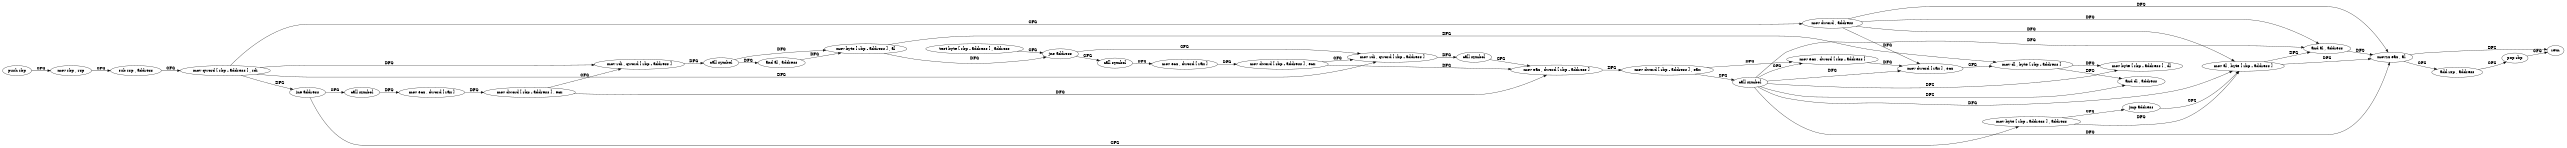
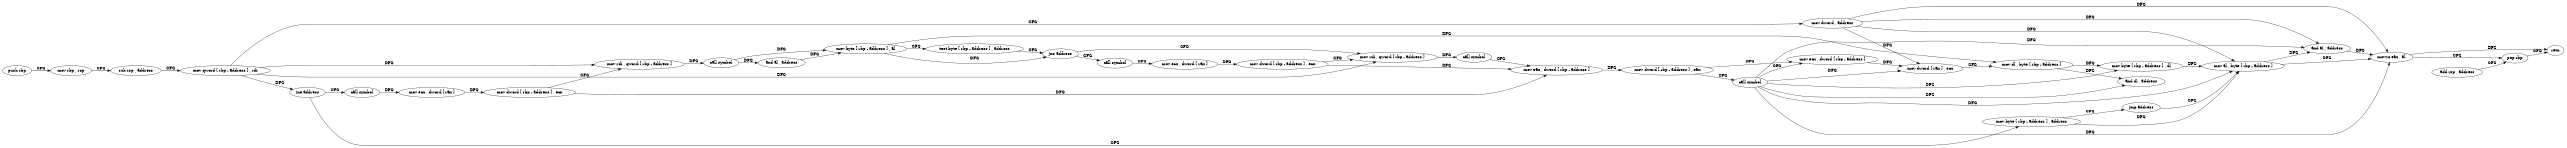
none -> (915, 49)
none -> (2191, 66)
(2419, 66) -> (2456, 58)
